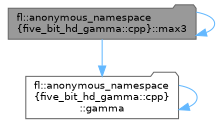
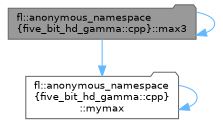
(102, 98) -> (102, 98)
